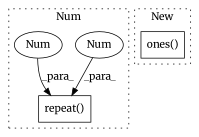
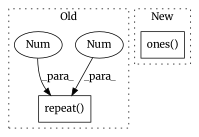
(69, 17) -> (69, 17)
